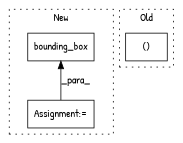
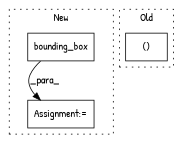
(61, 84) -> (29, 77)
